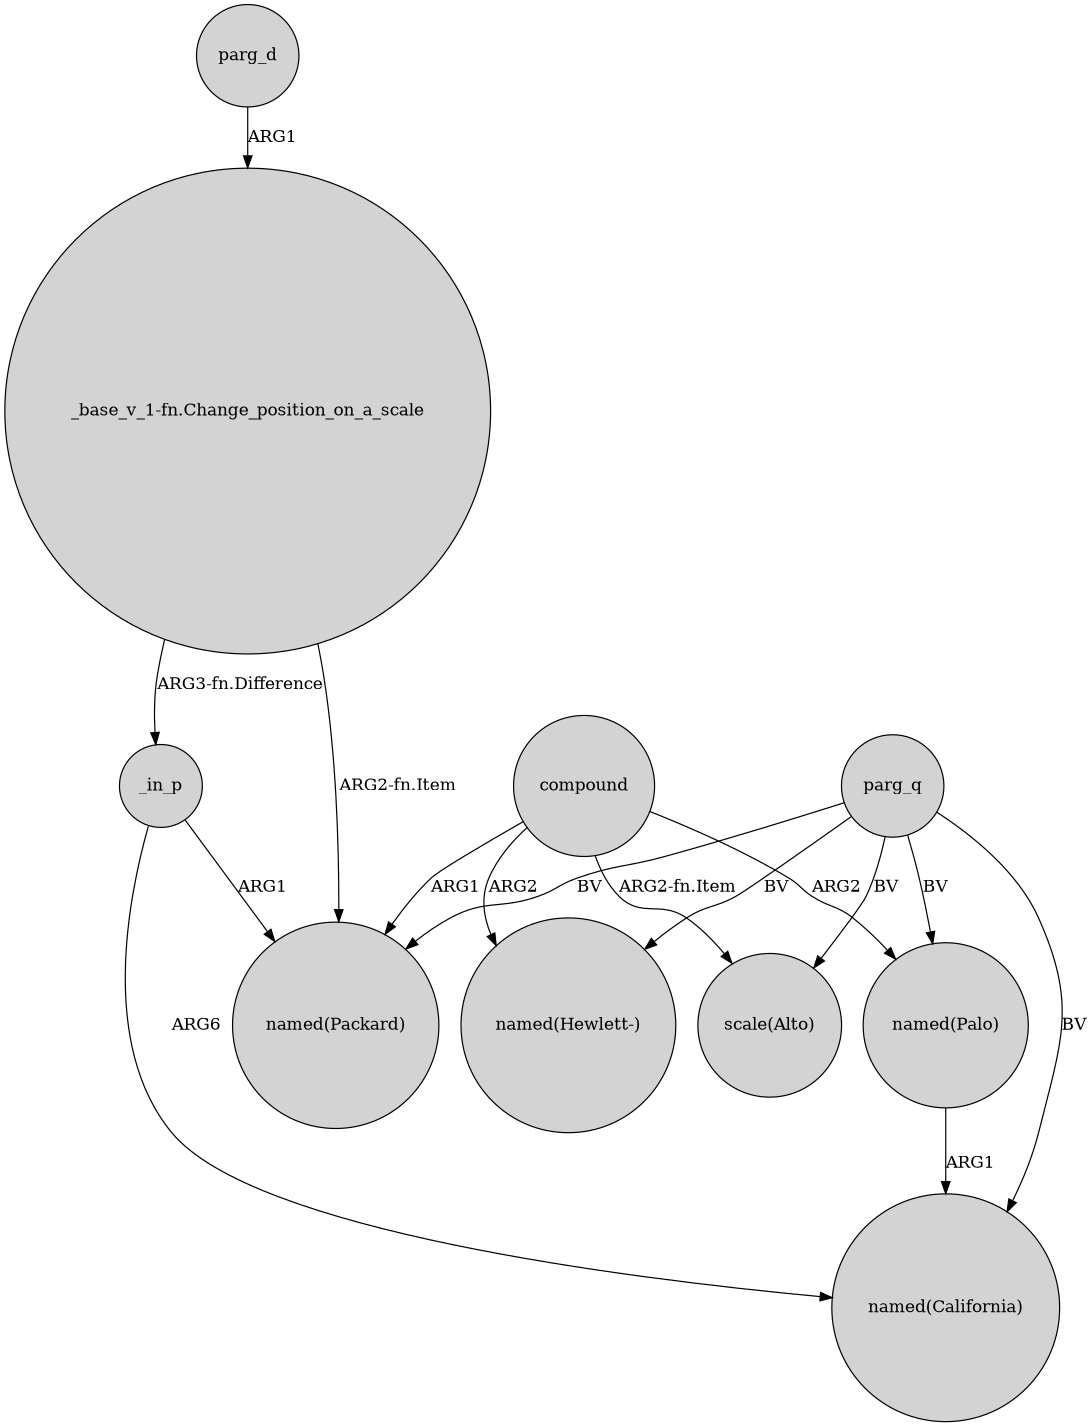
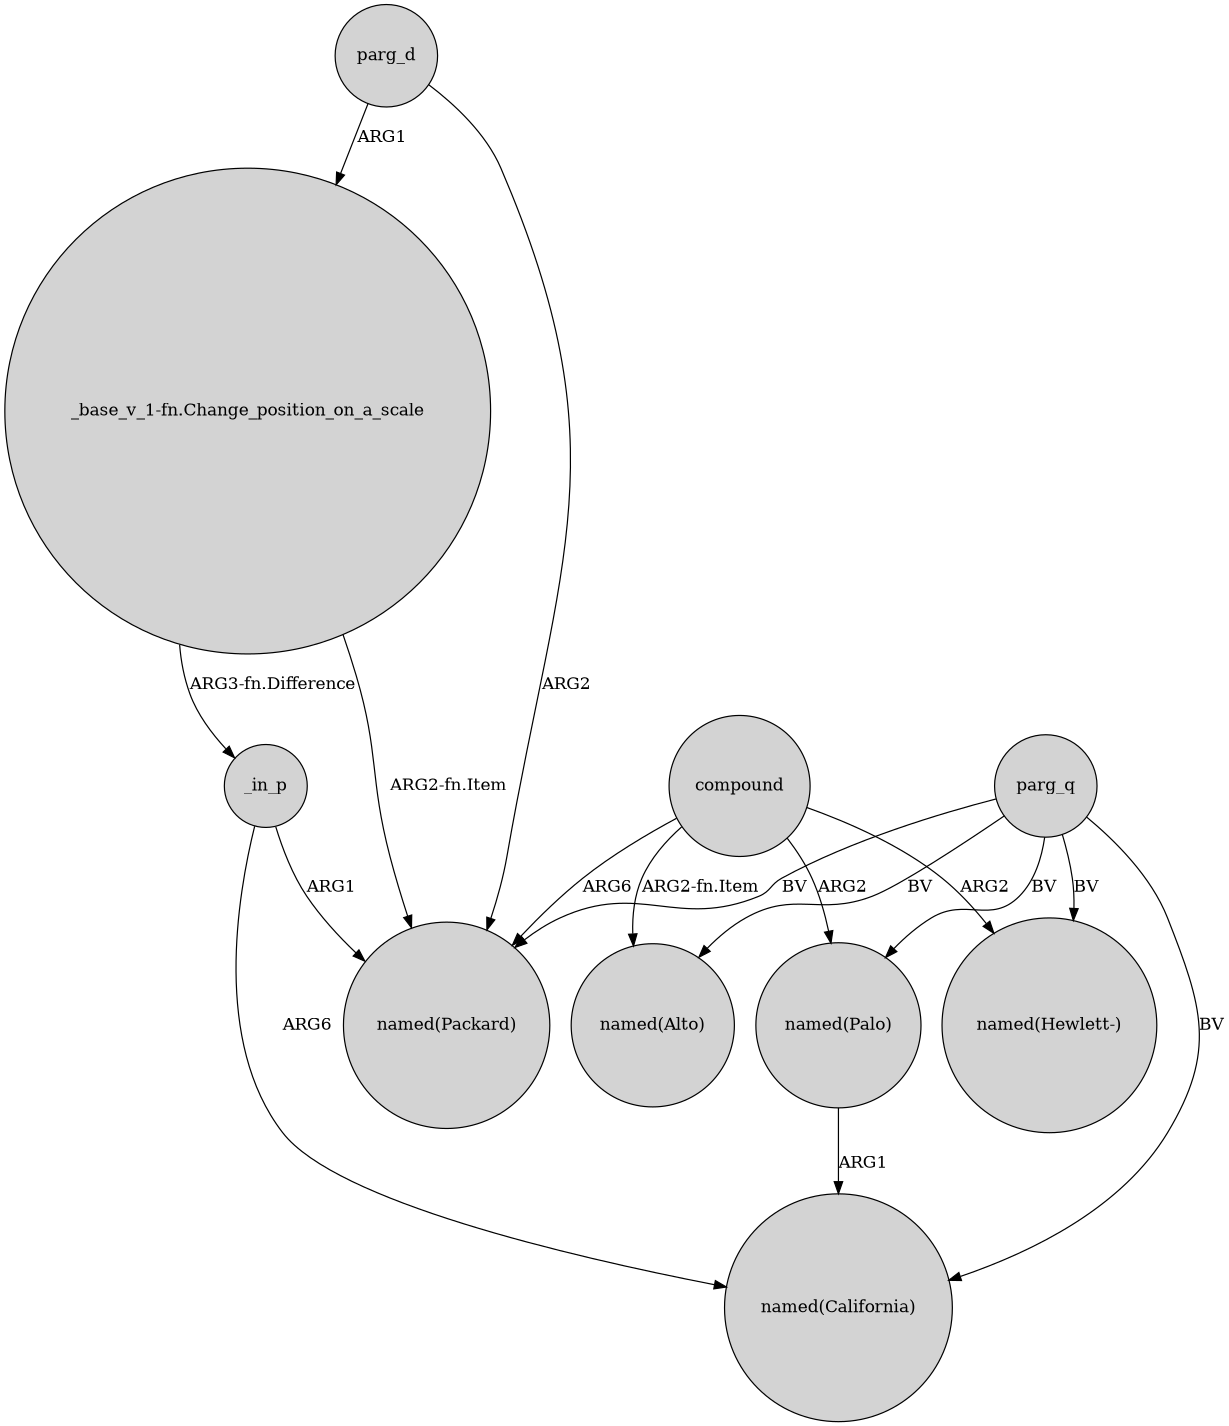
none -> (569, 486)
(456, 887) -> (608, 887)
(770, 1025) -> (653, 1025)
